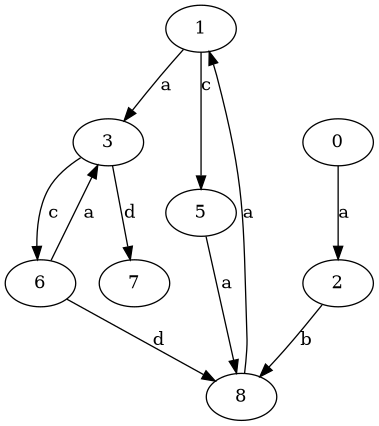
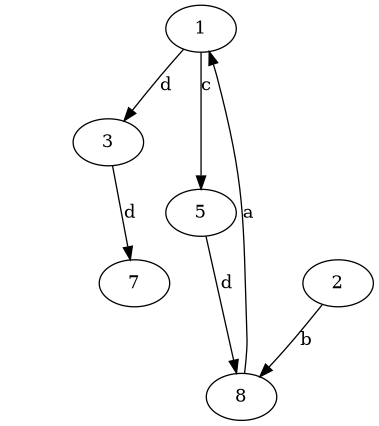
(166, 86) -> (166, 86)
(338, 142) -> none
(40, 283) -> none
(227, 283) -> (227, 283)
